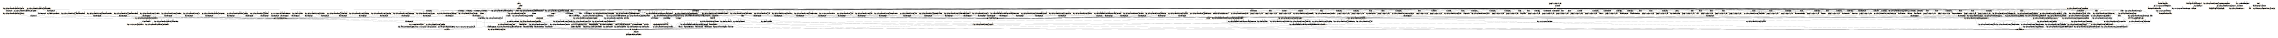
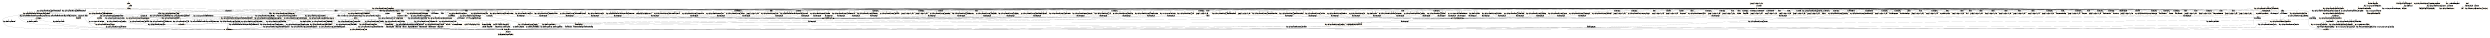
none -> (2019, 13)
(402, 17) -> (995, 20)
